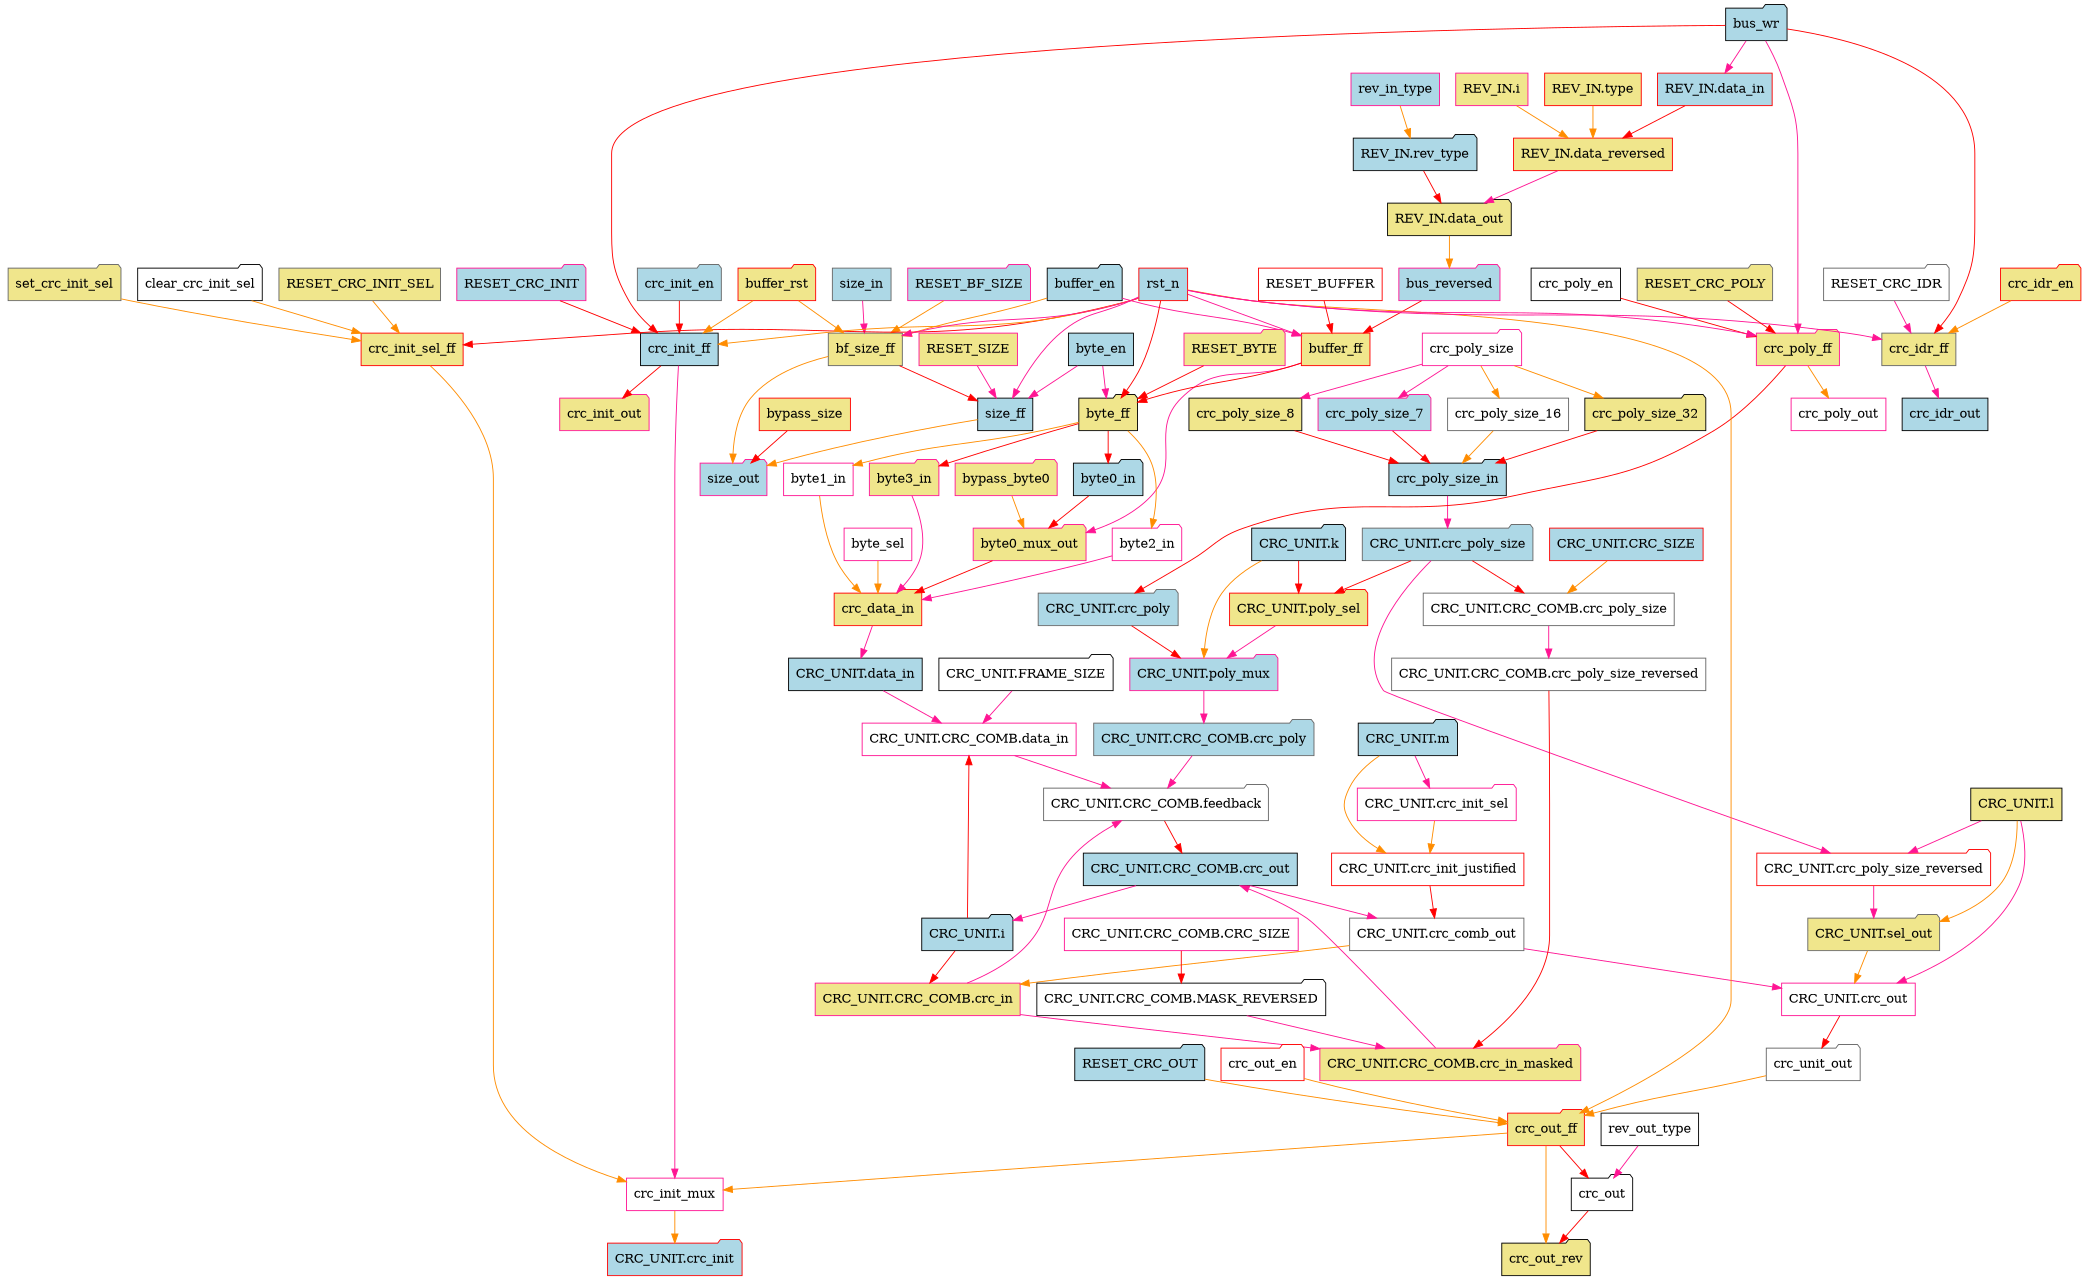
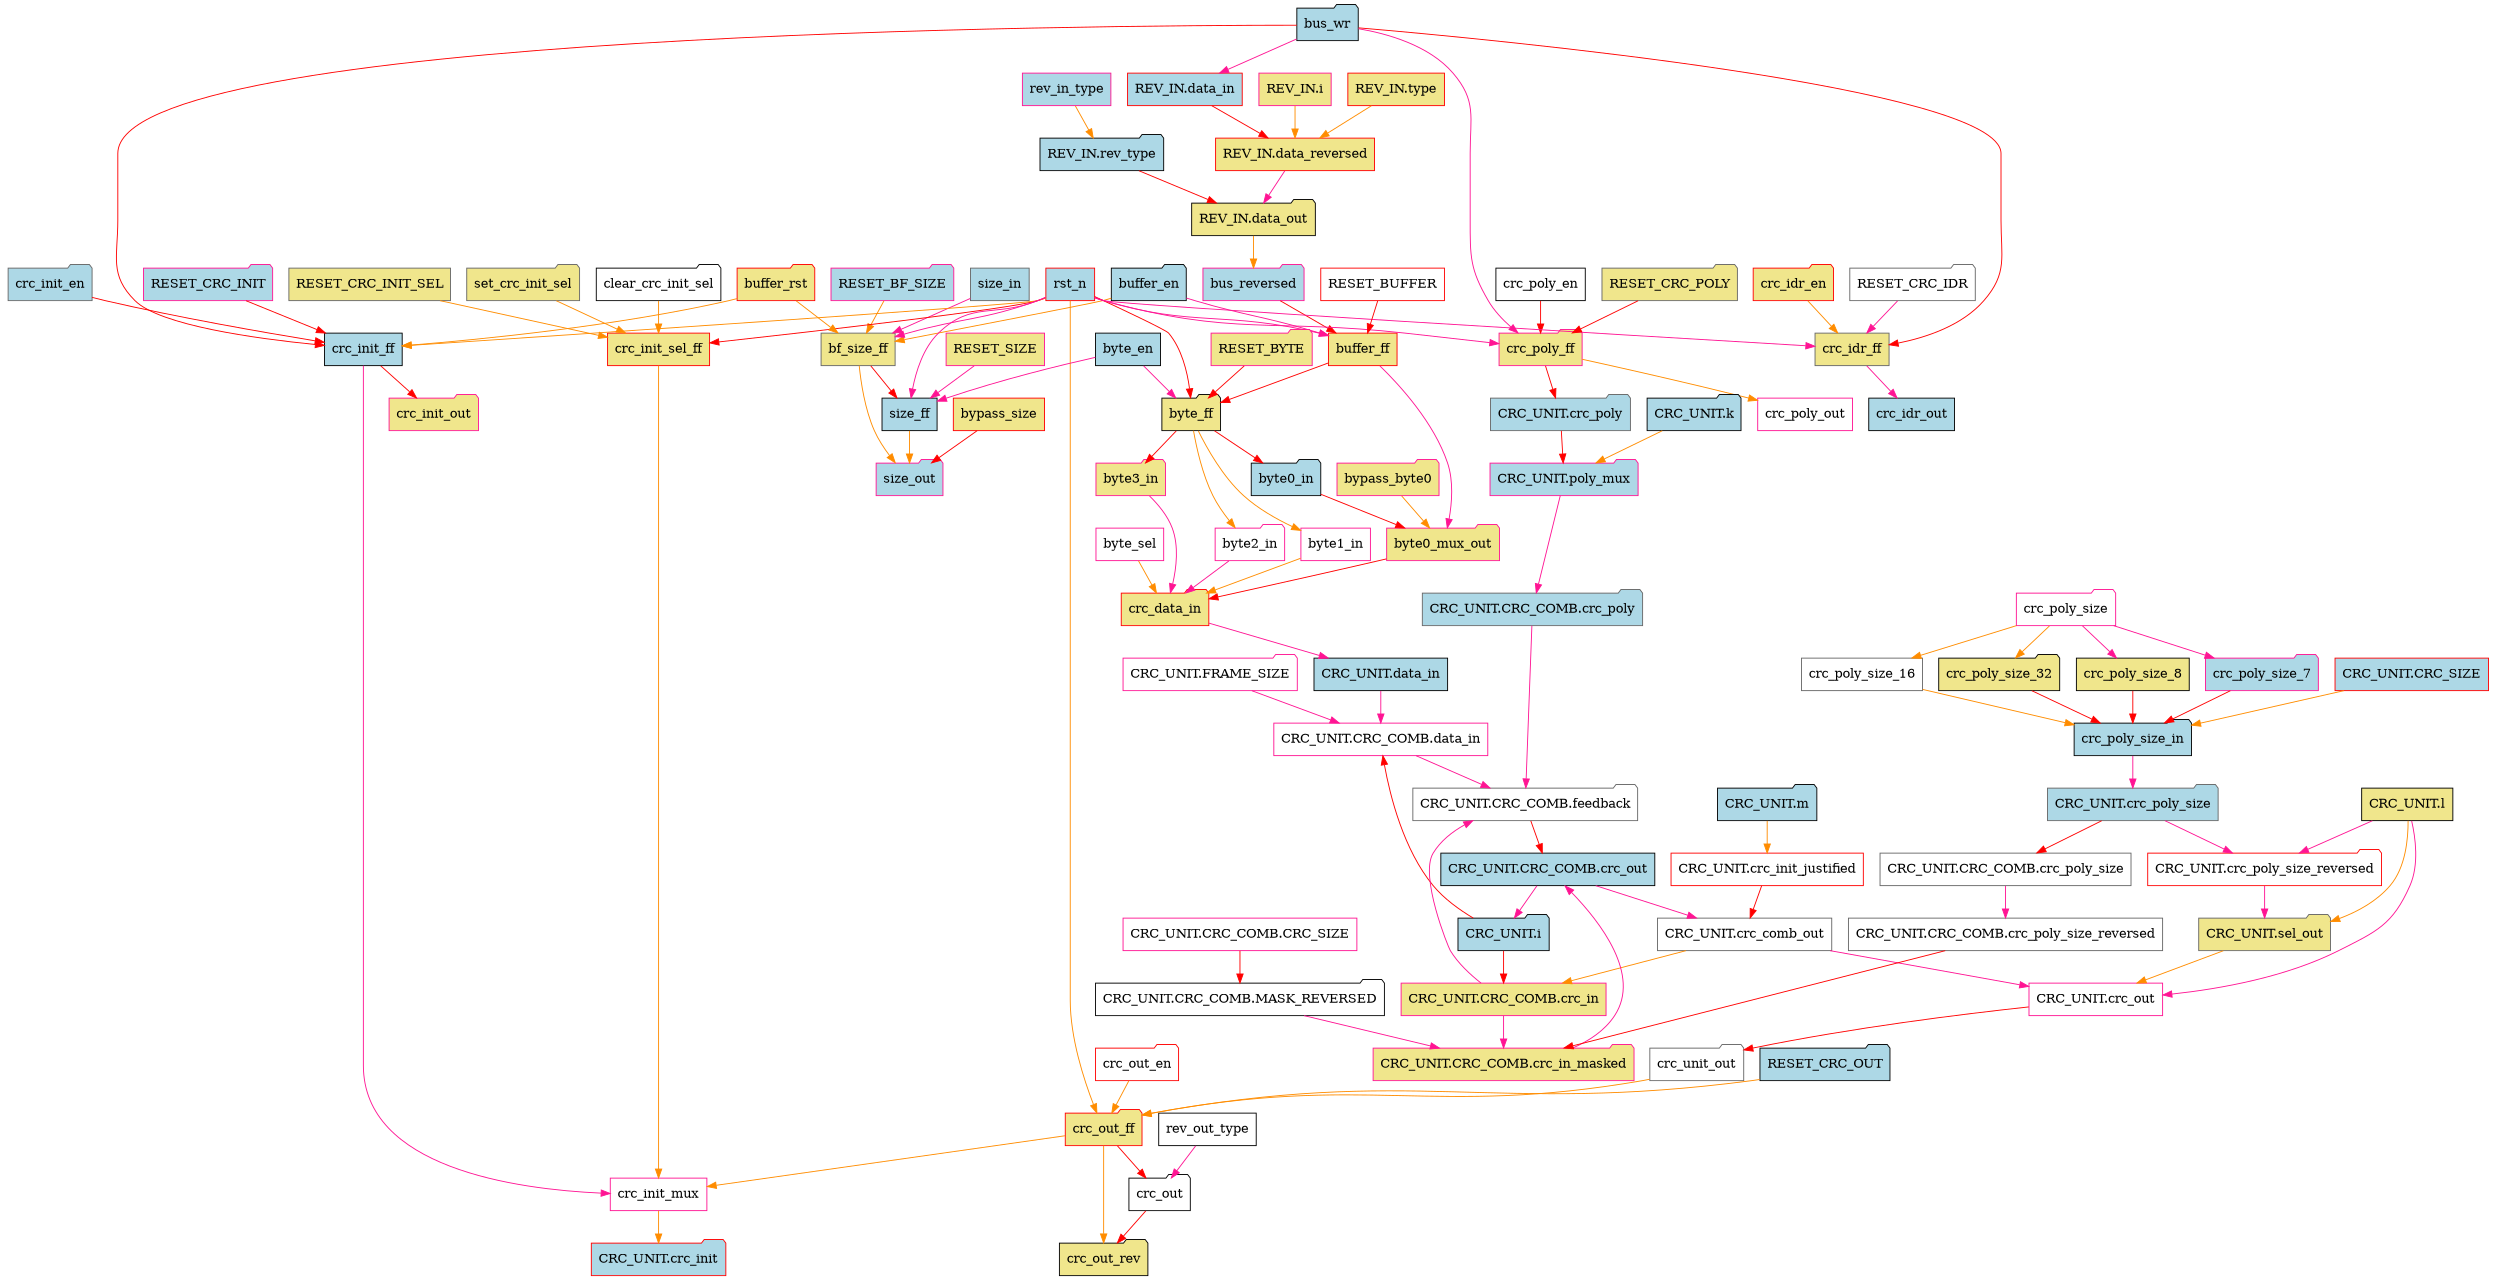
(1591, 574) -> (2272, 707)
(1299, 609) -> none
(1026, 674) -> (1210, 674)
(1437, 804) -> none
